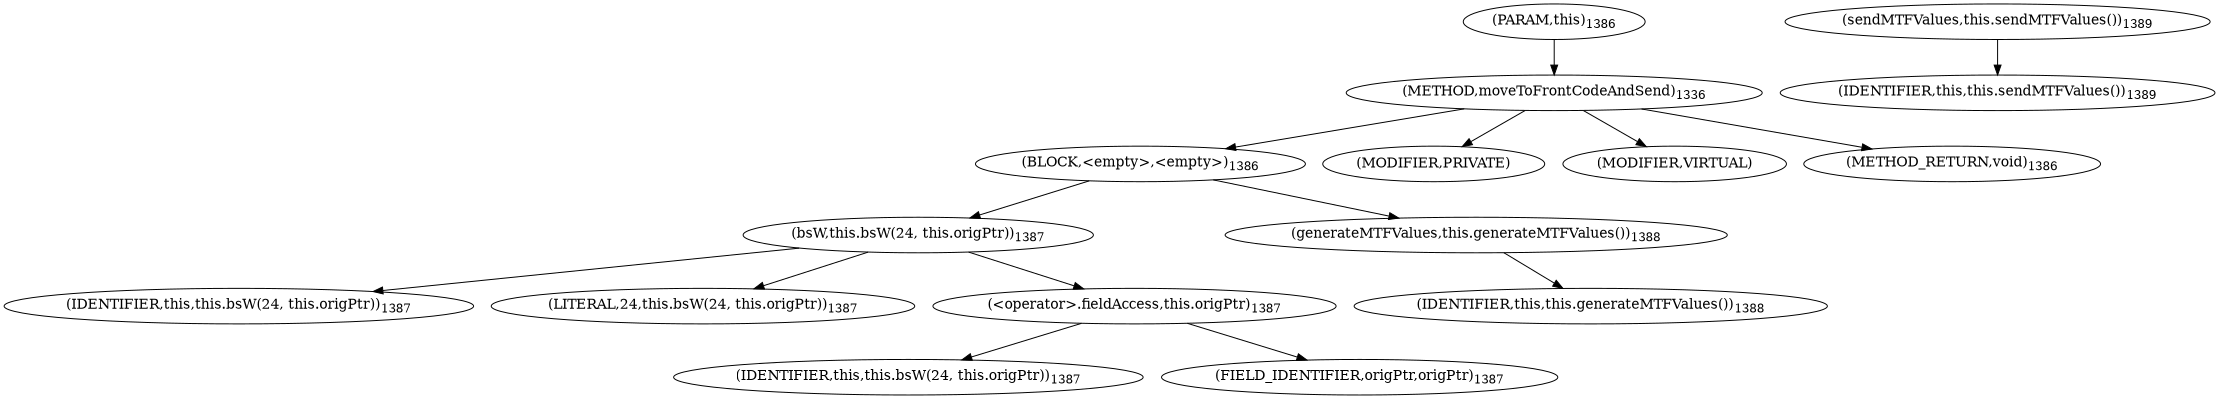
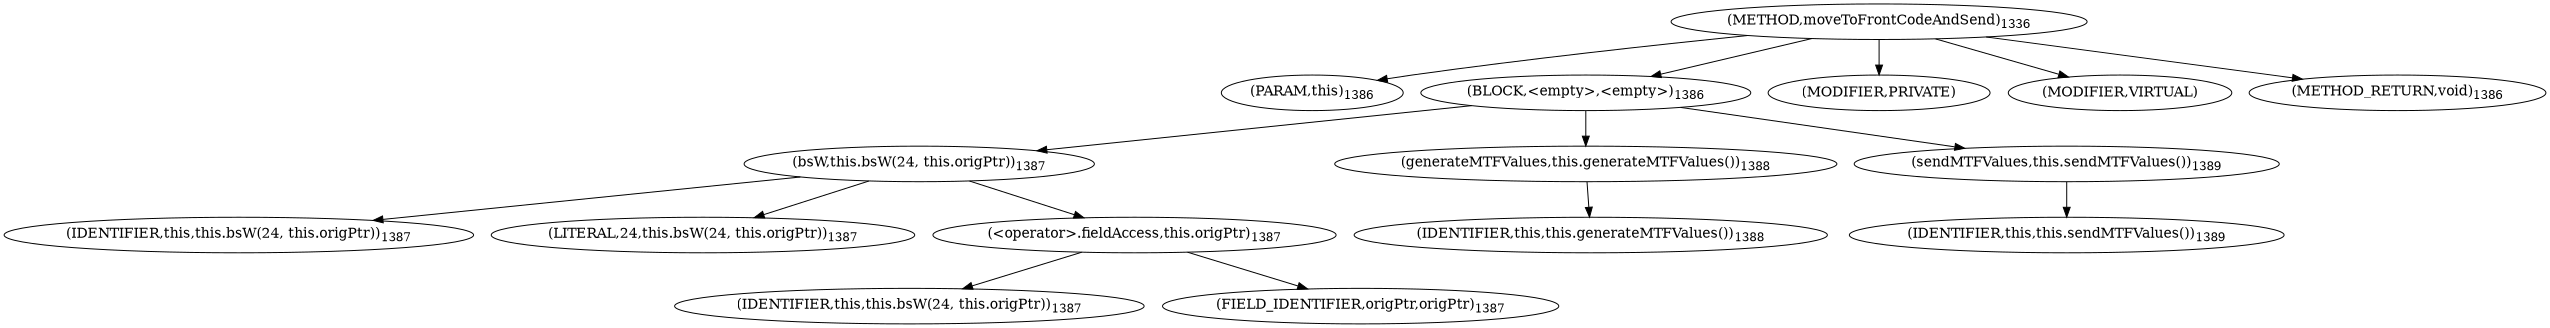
(1554, 52) -> (1567, 55)
none -> (1818, 127)
